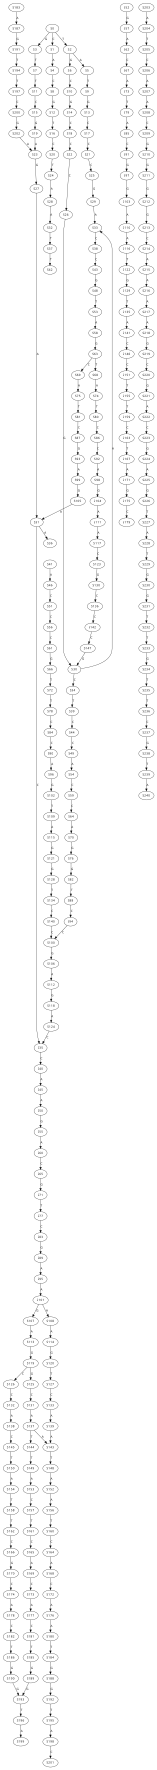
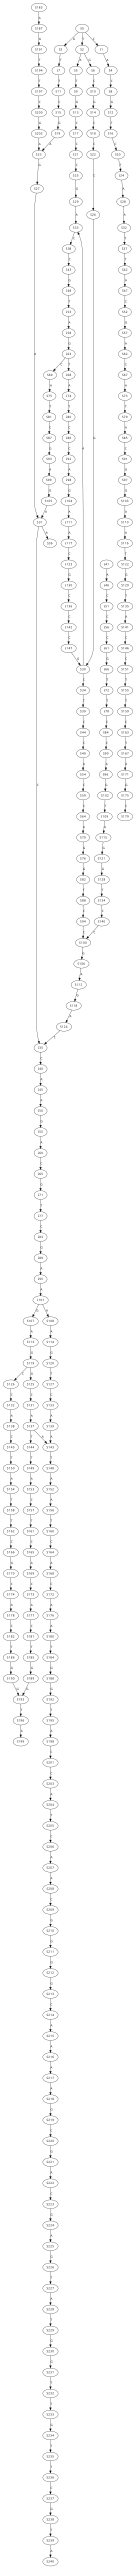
none -> (125, 291)
none -> (50, 1772)
